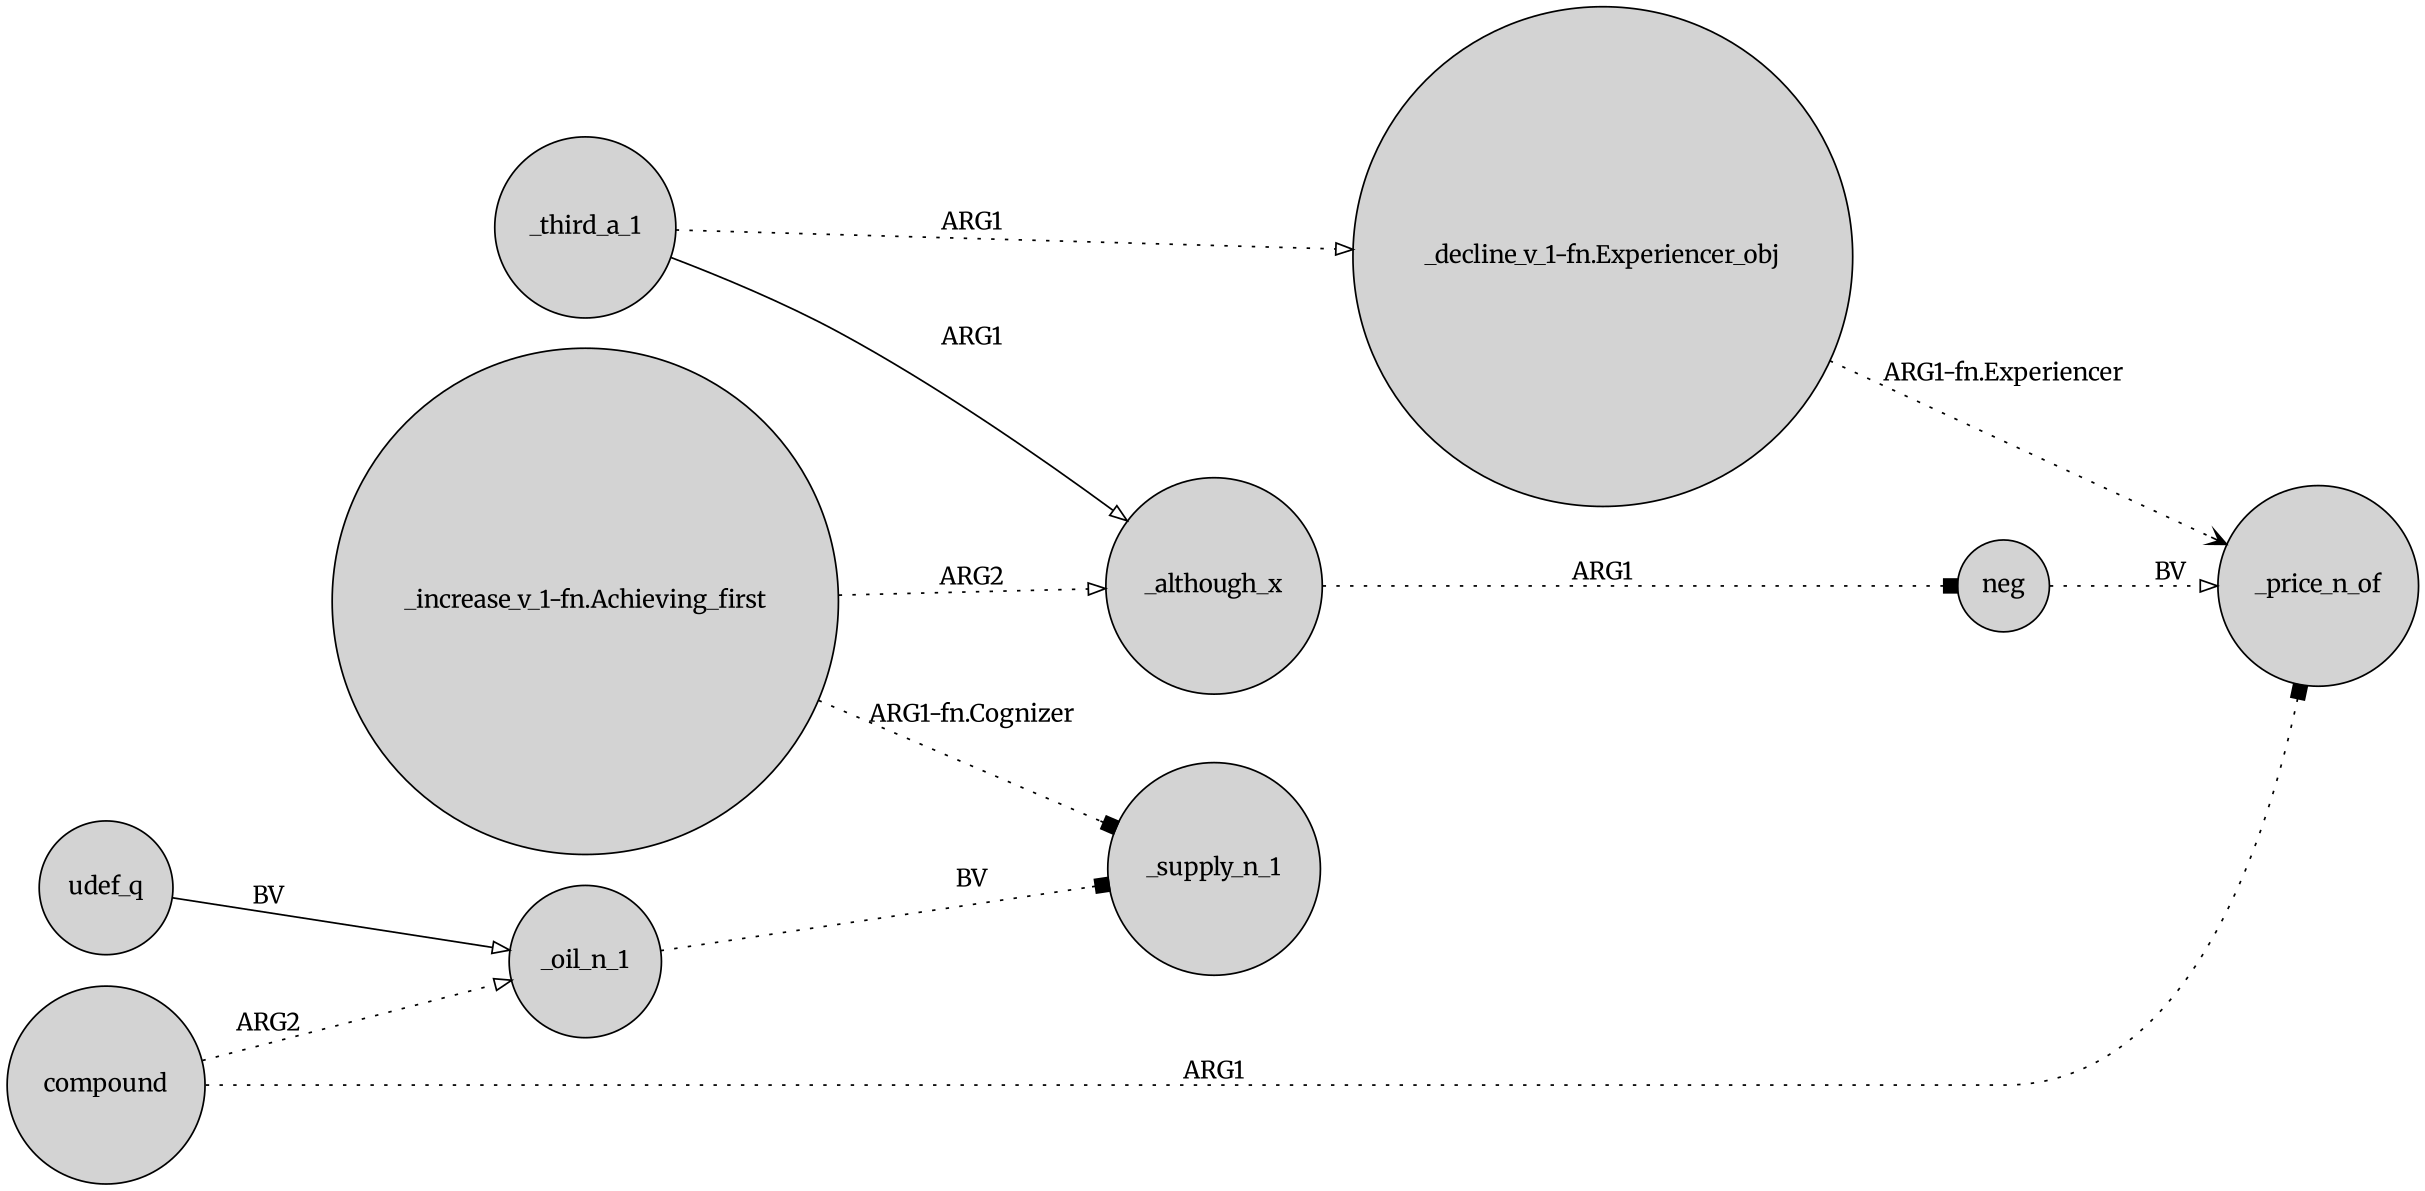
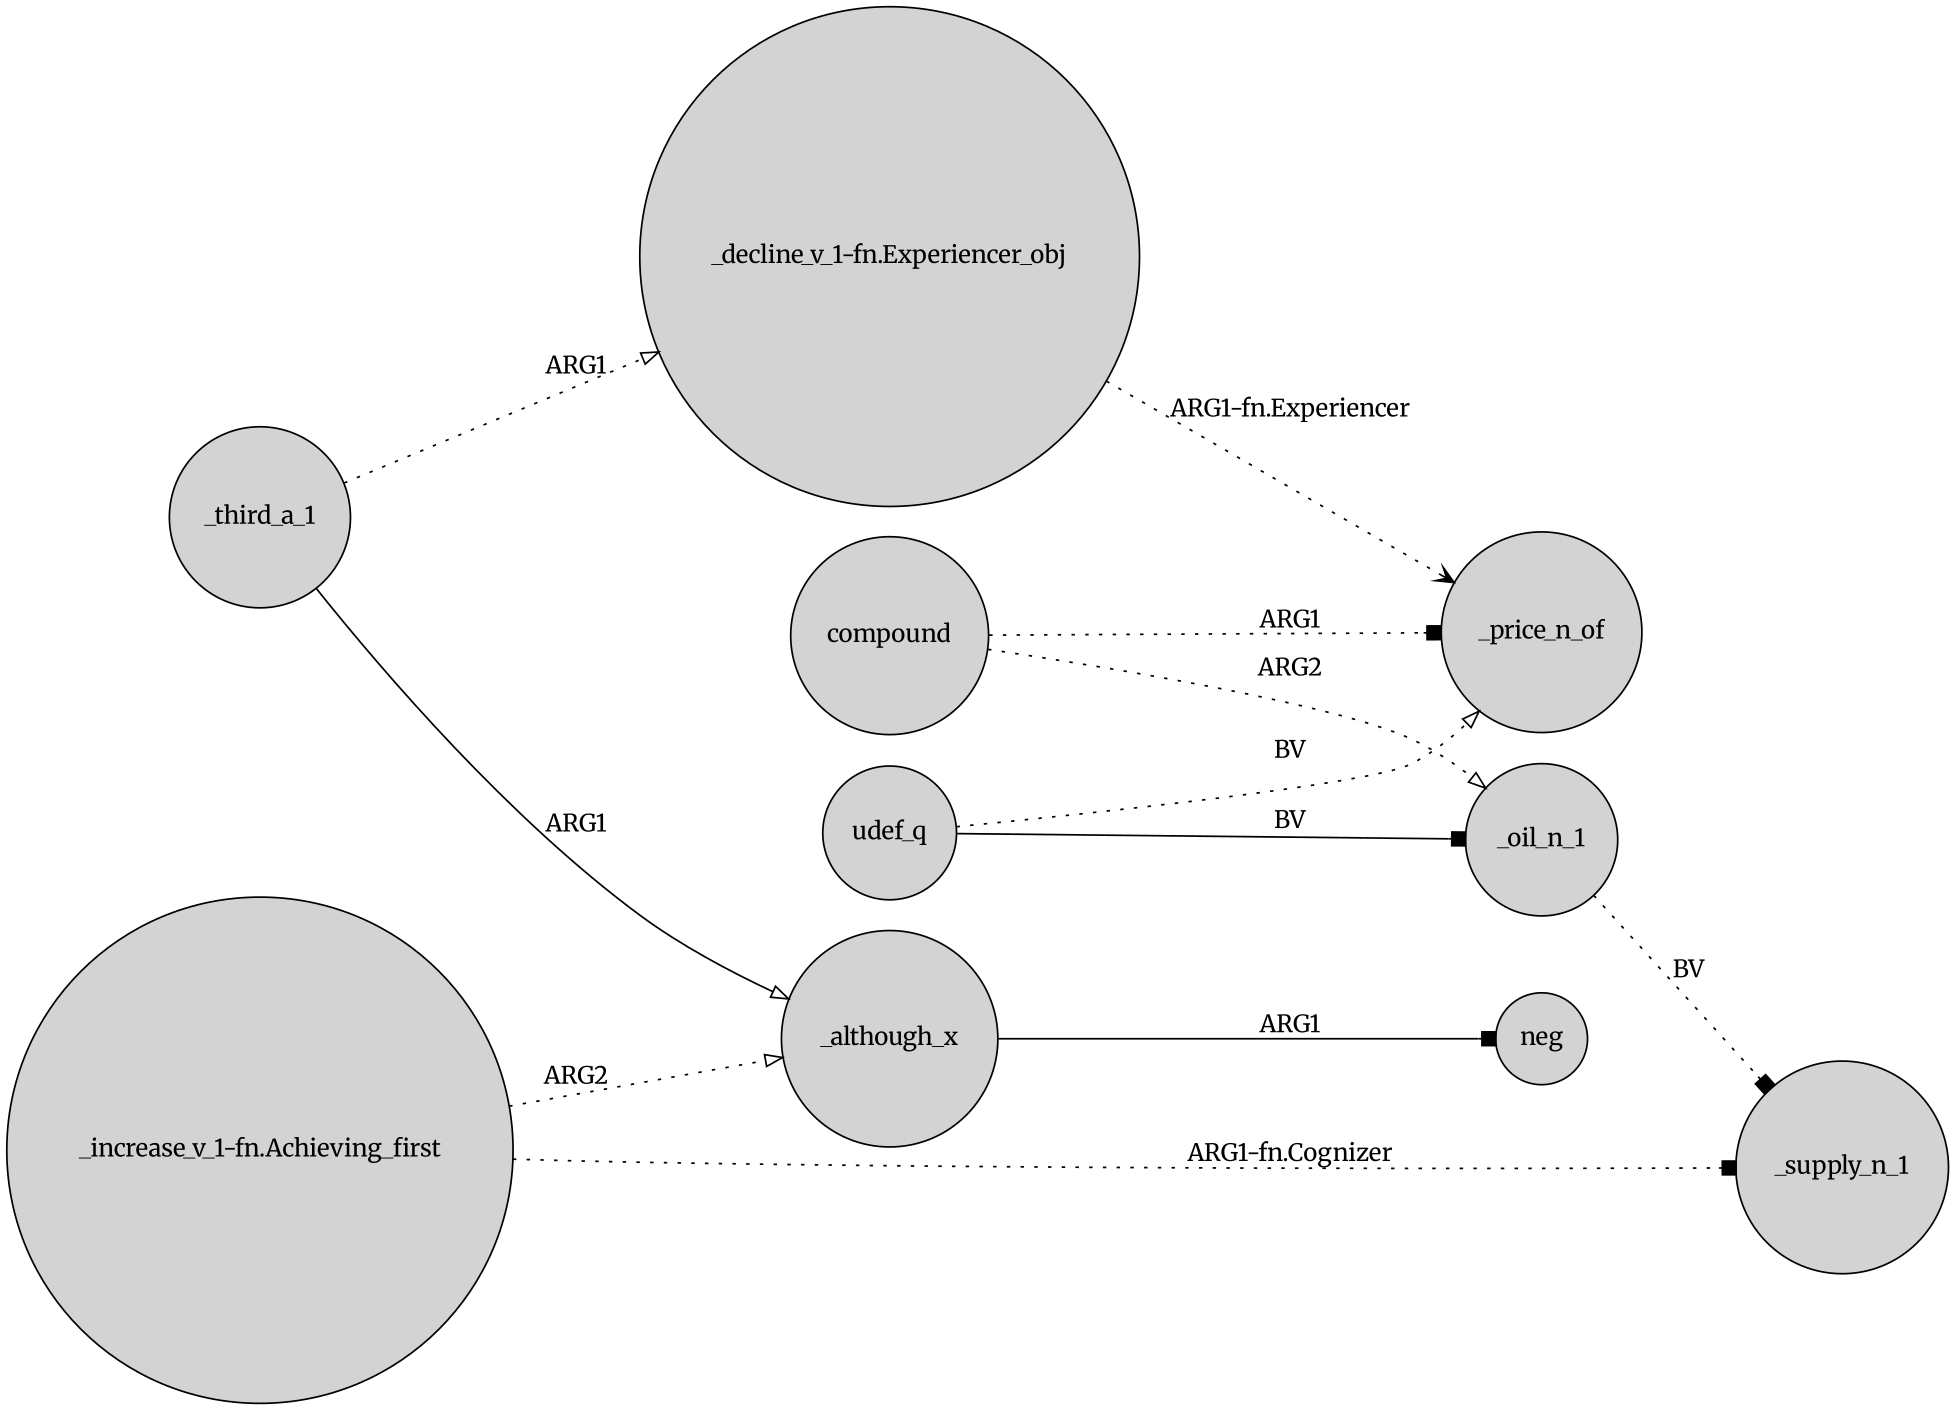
(1631, 586) -> (1238, 1039)
(2125, 586) -> (1219, 798)
(332, 923) -> (1203, 836)
